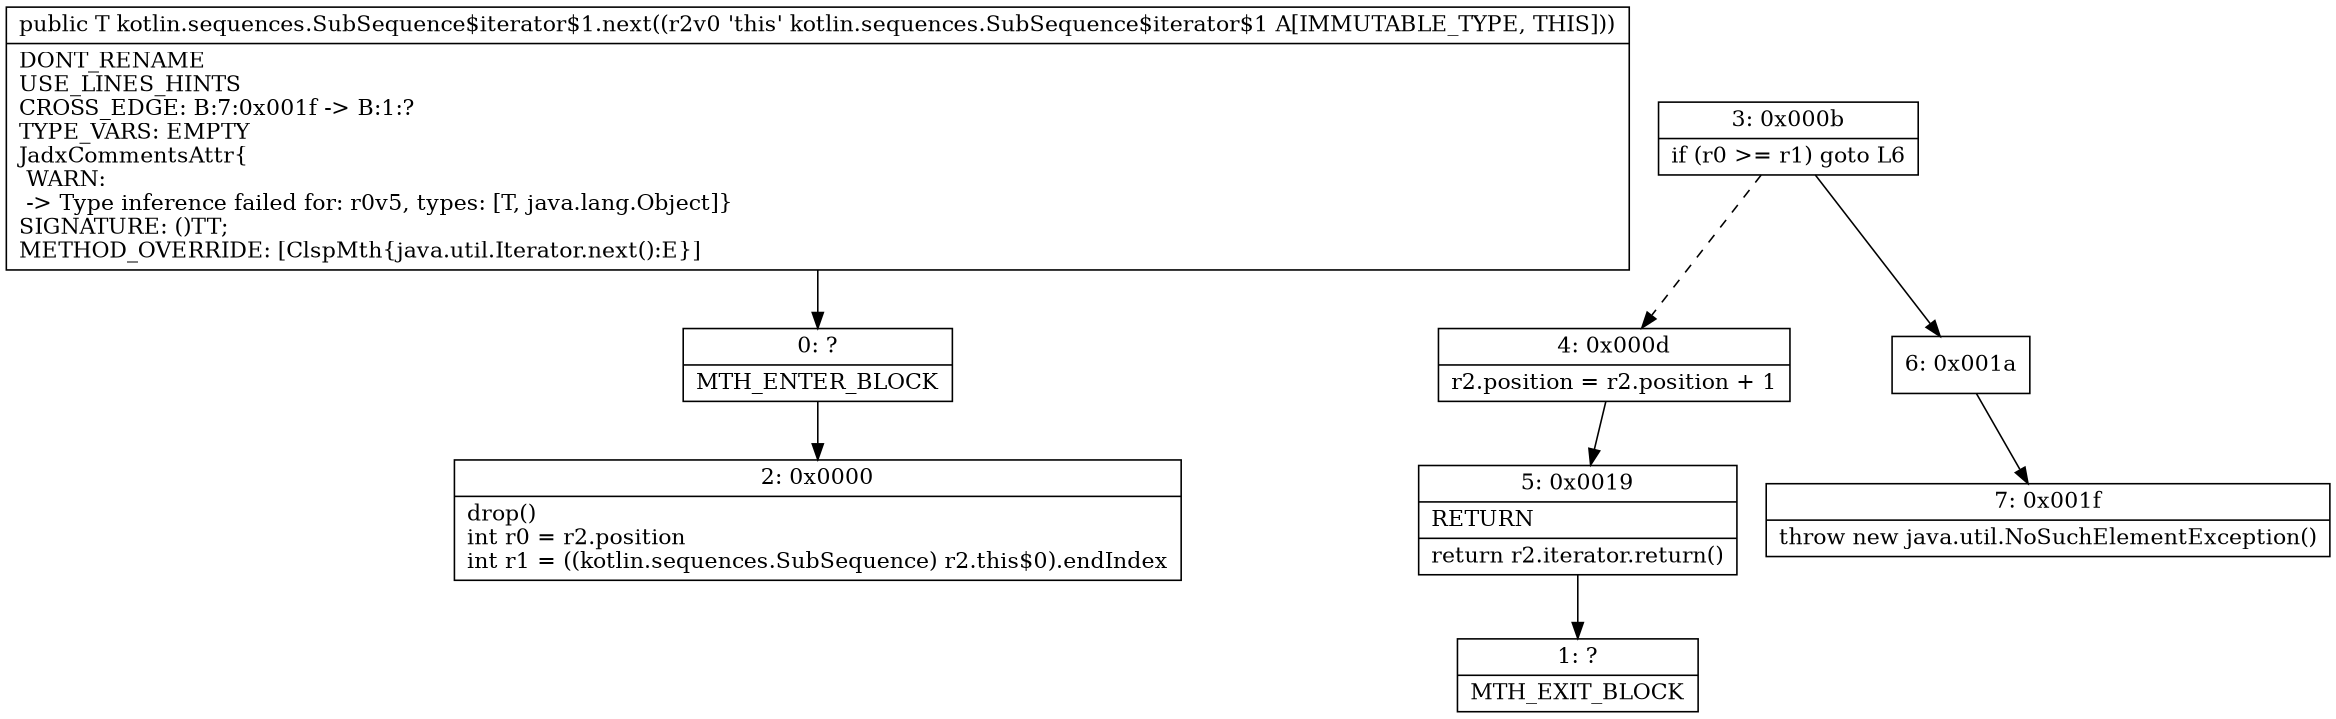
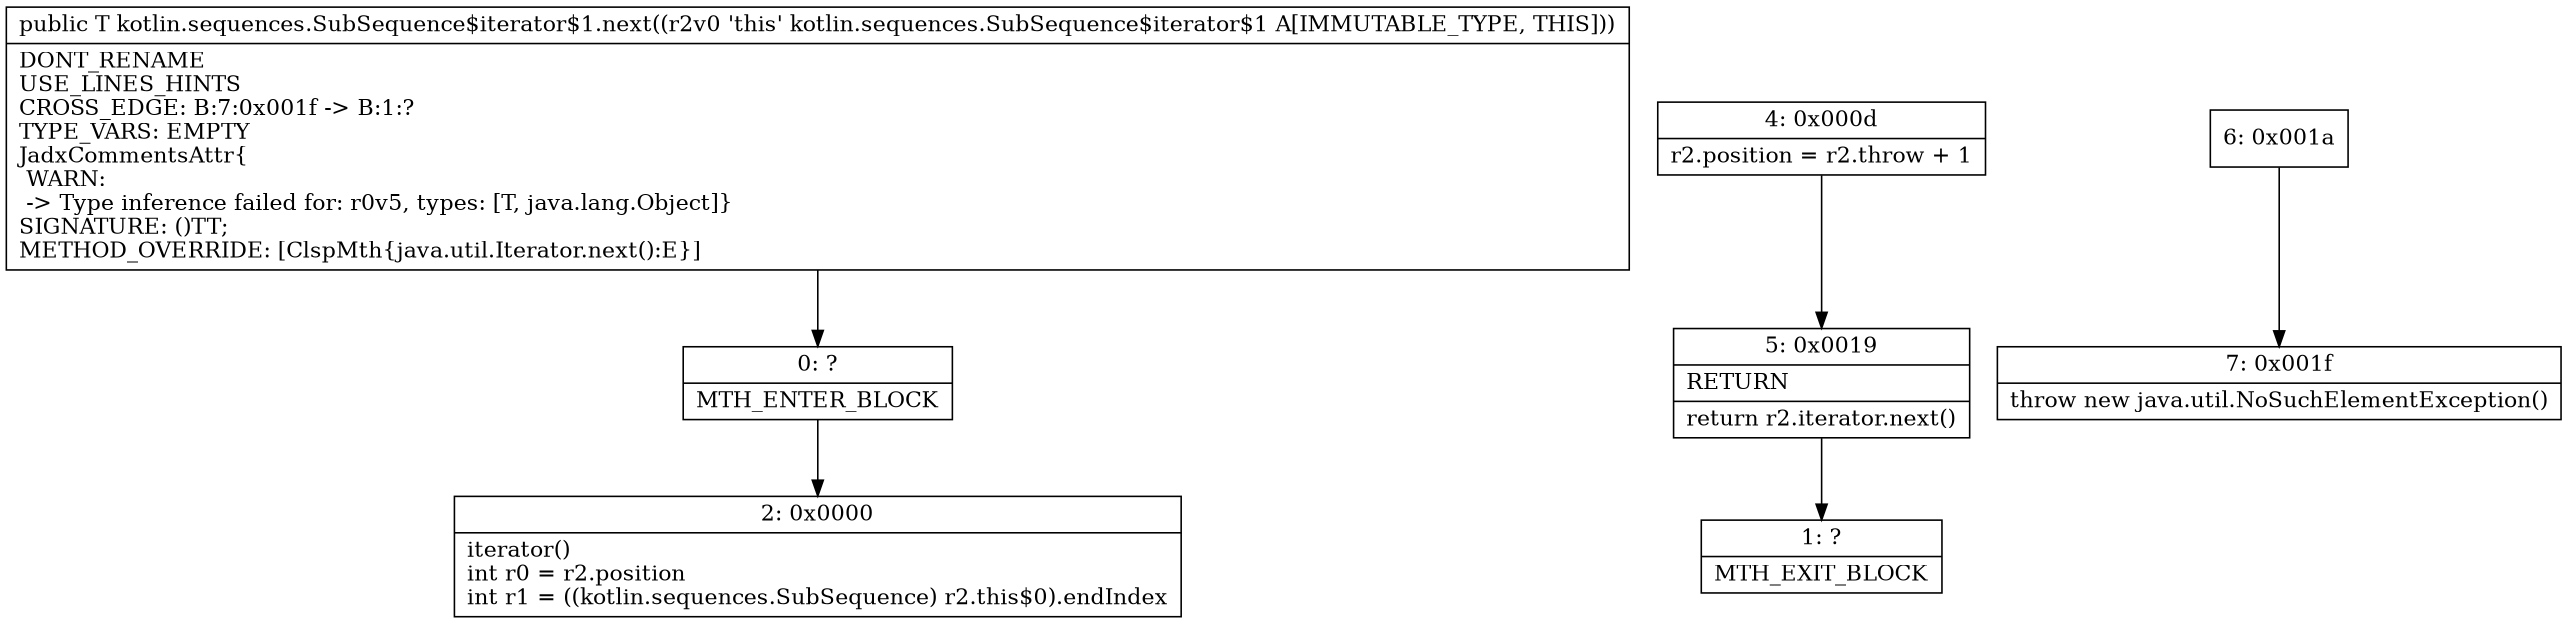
(1788, 139) -> none
(1614, 382) -> (1822, 156)
(502, 514) -> (519, 550)
(1578, 556) -> (1822, 419)
